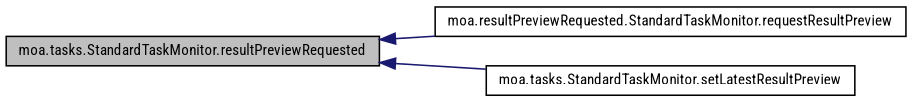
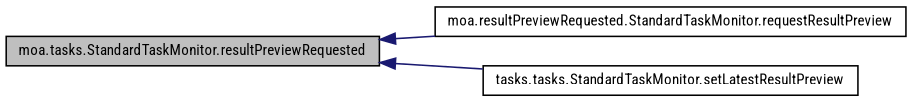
(671, 81) -> (671, 81)
